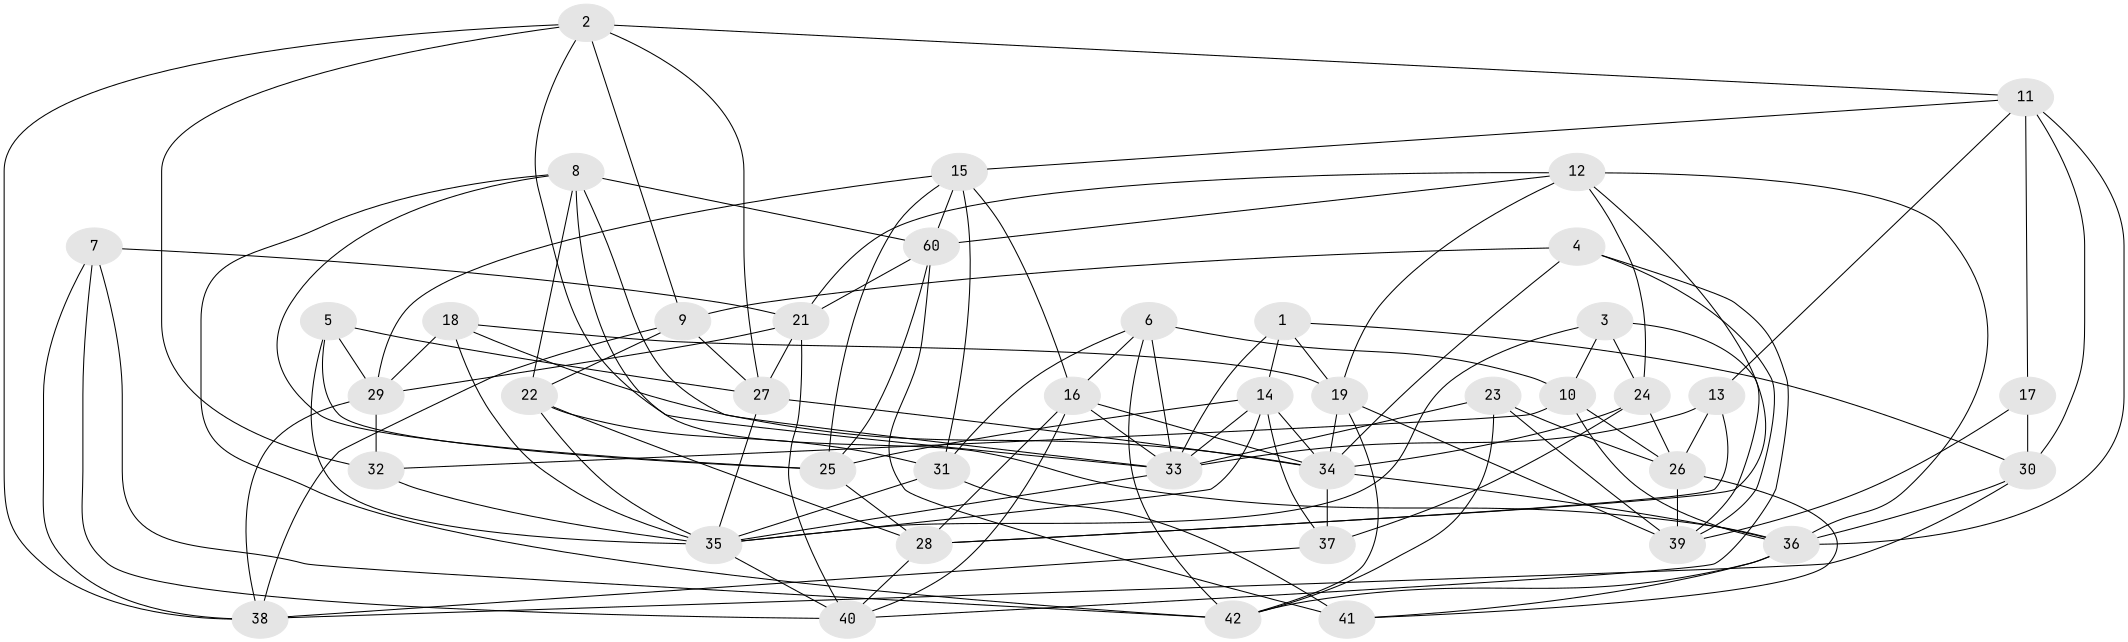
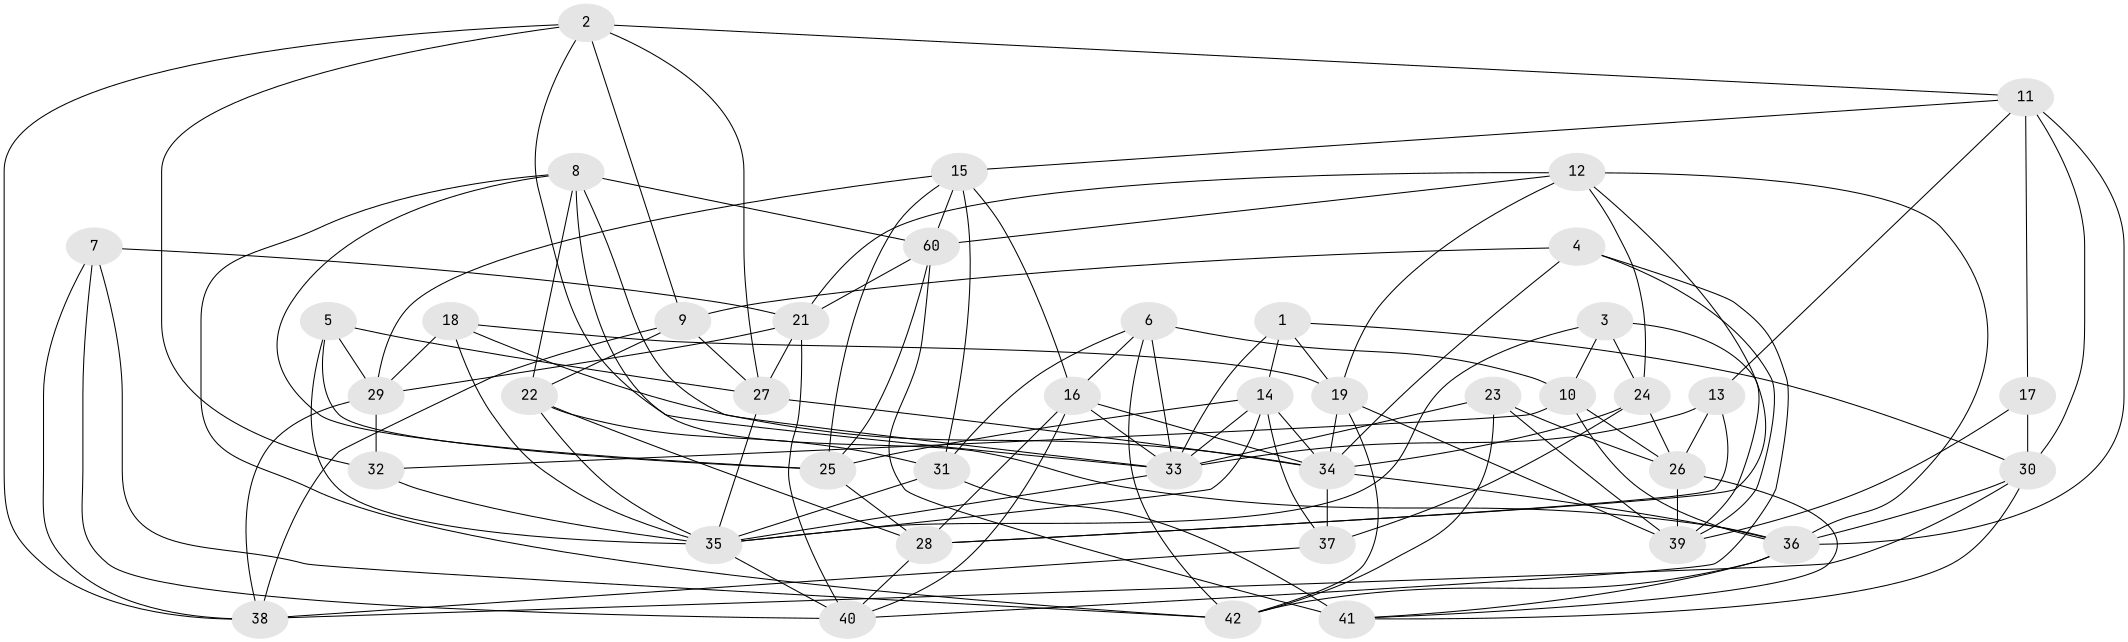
none -> (1717, 608)
